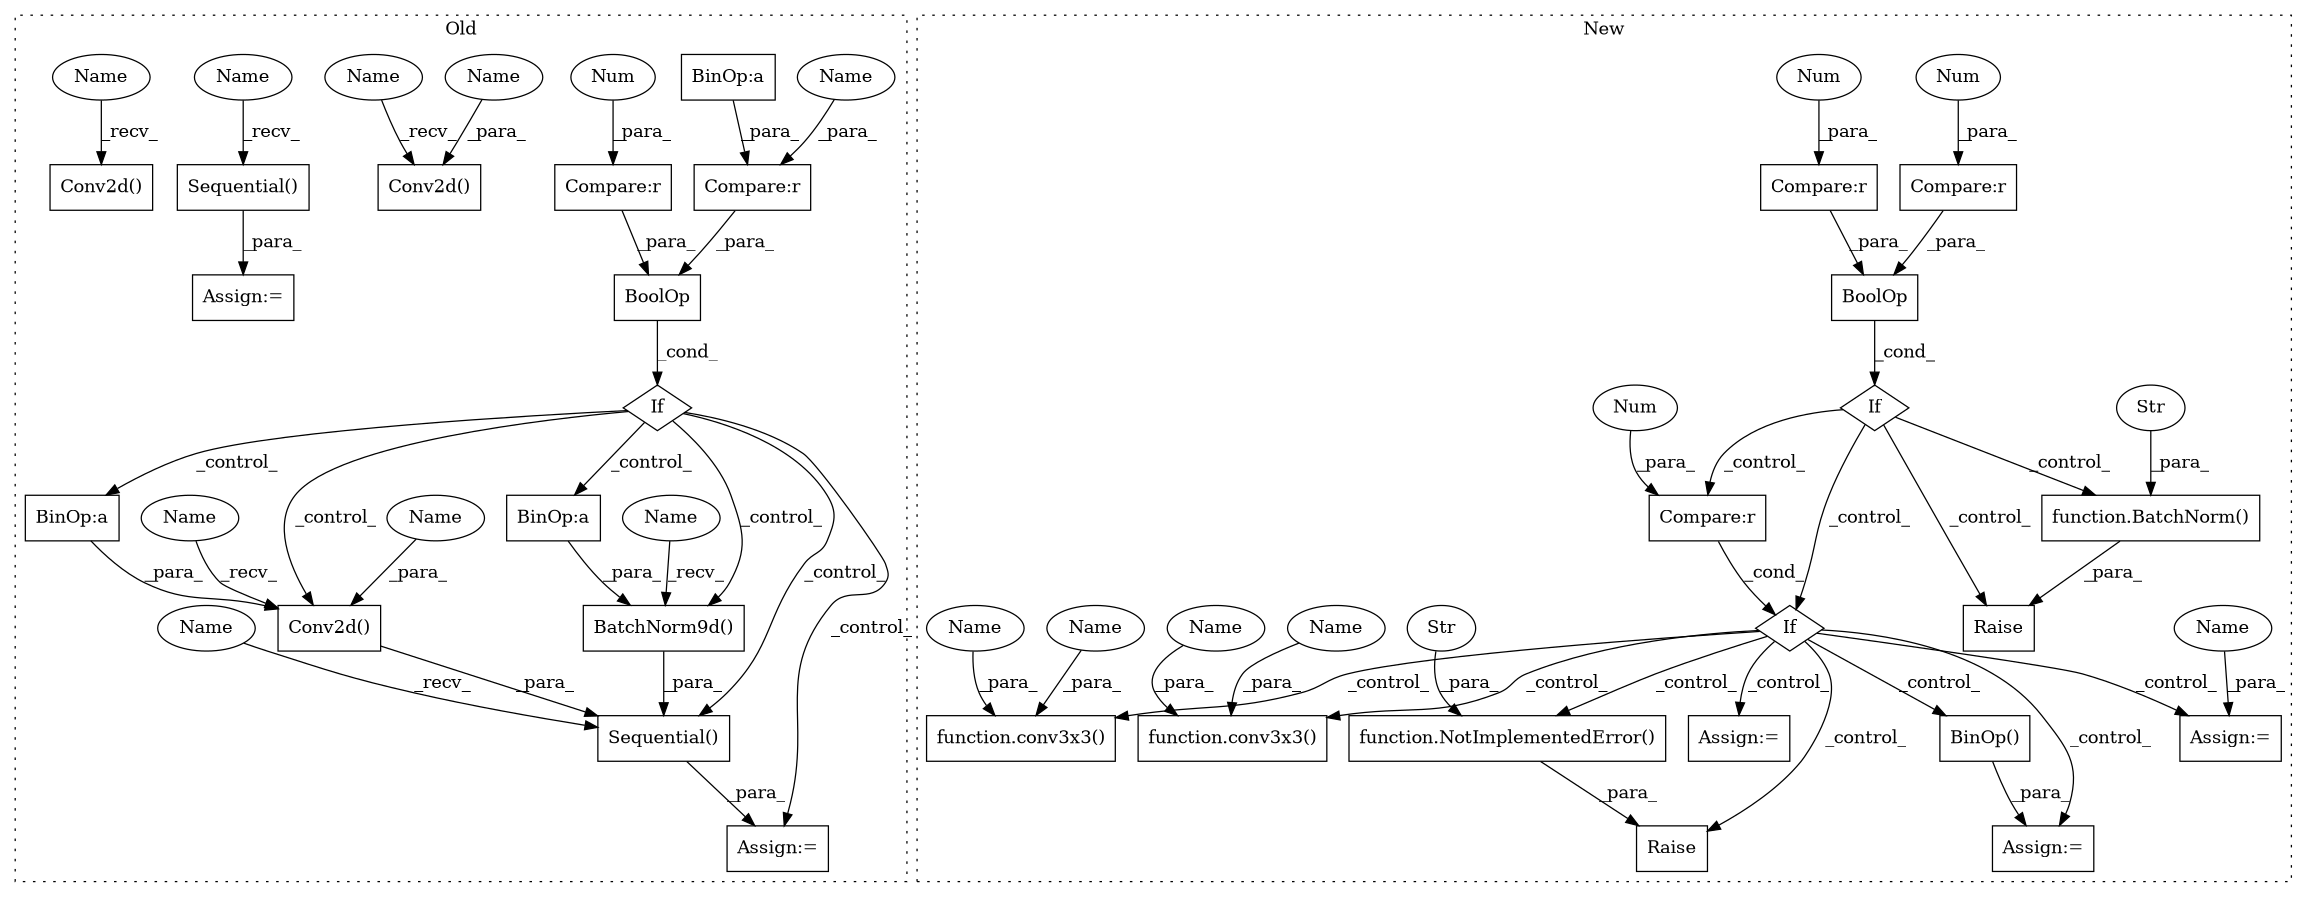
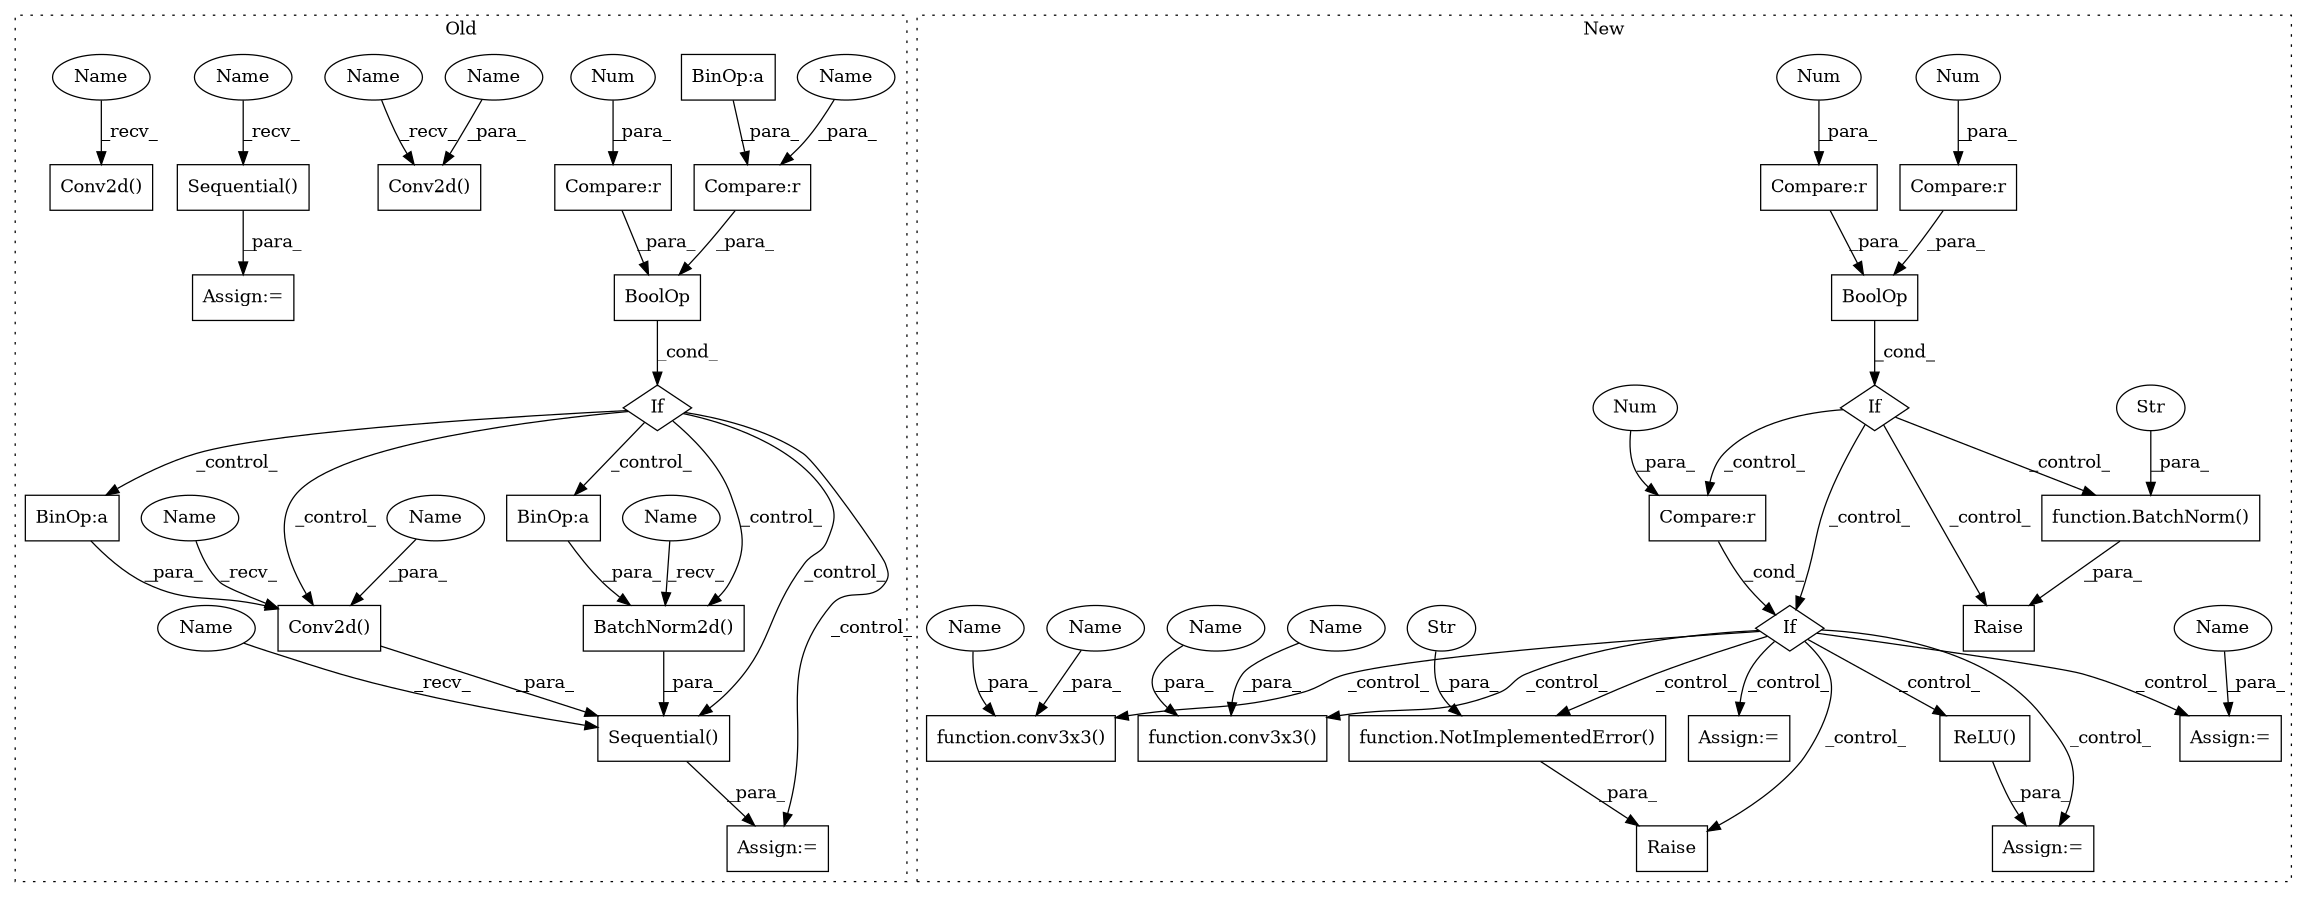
(664, 628) -> (664, 628)
(1985, 738) -> (1985, 738)
